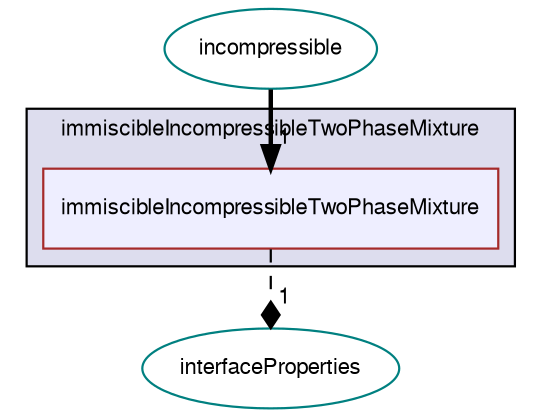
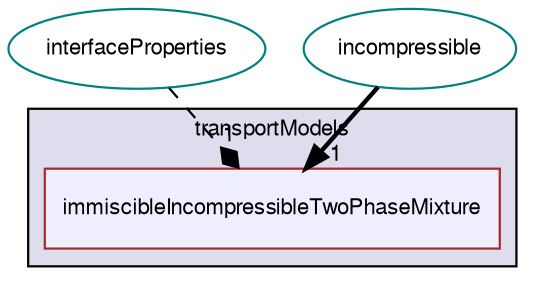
(271, 130) -> (272, 130)
(271, 281) -> (200, 123)
